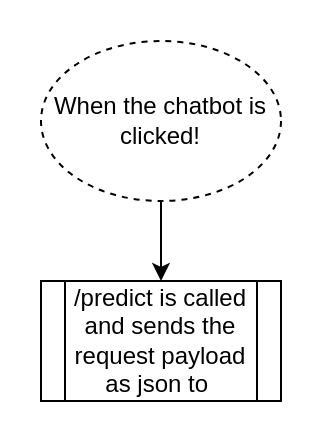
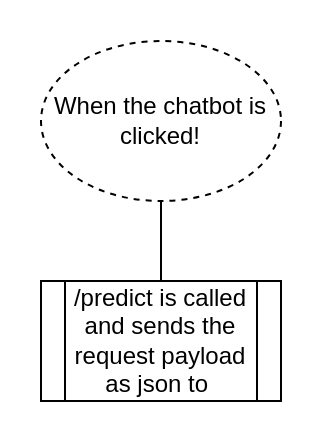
(161, 266) -> (161, 271)
